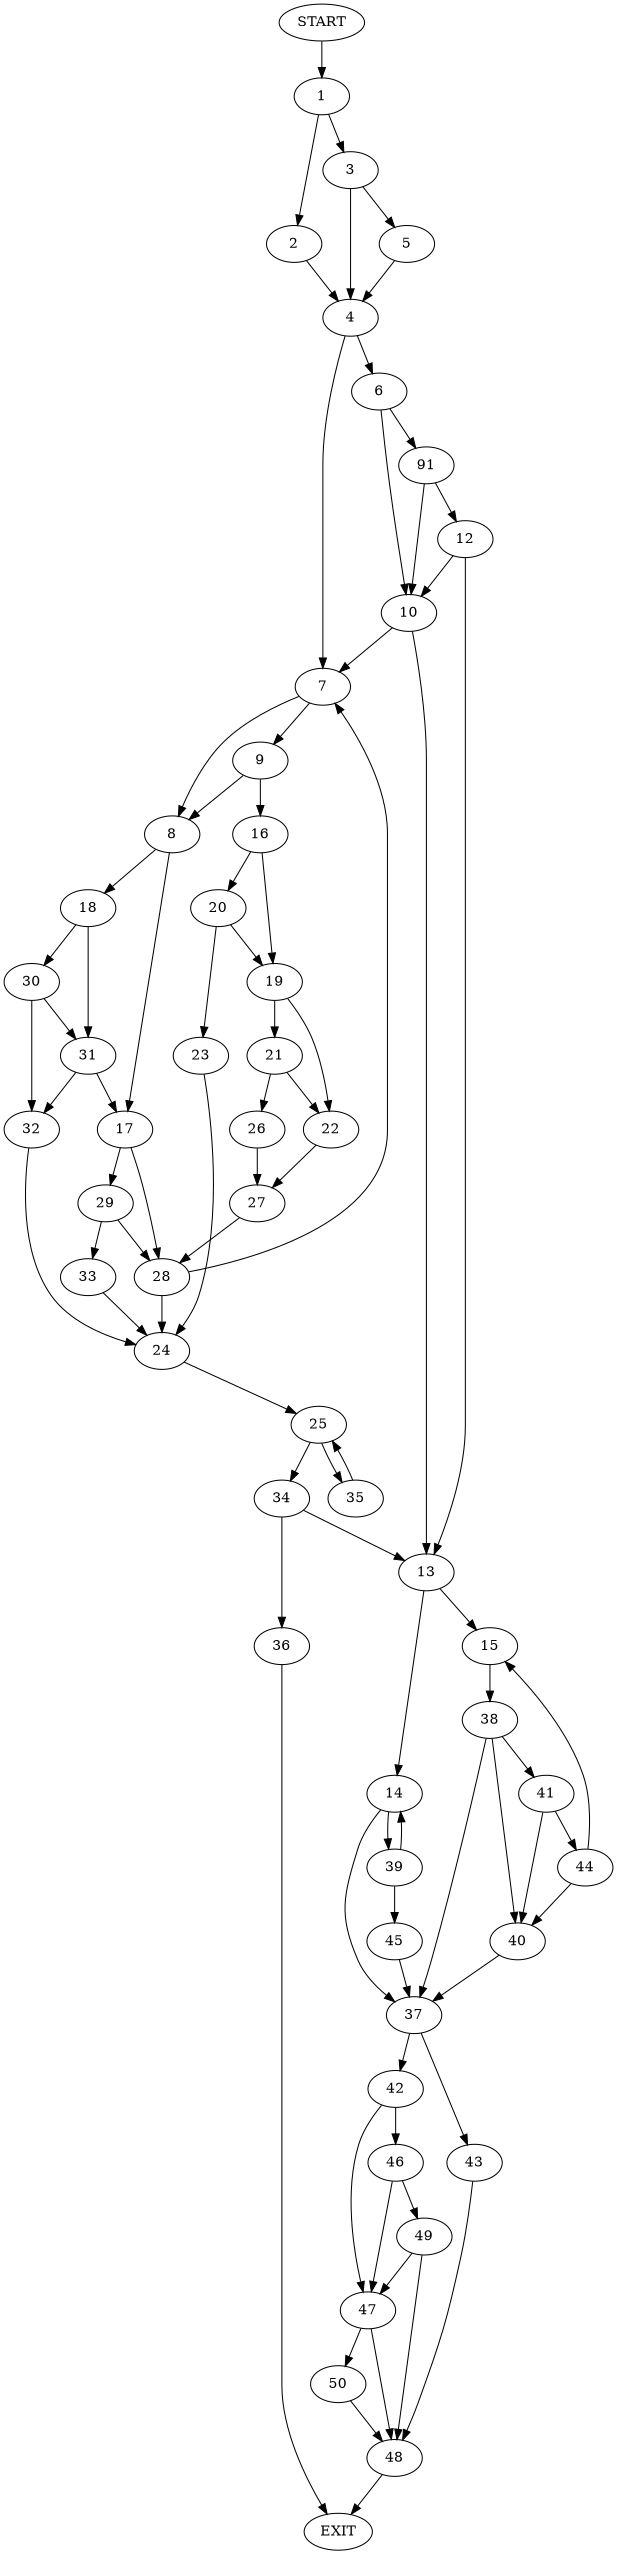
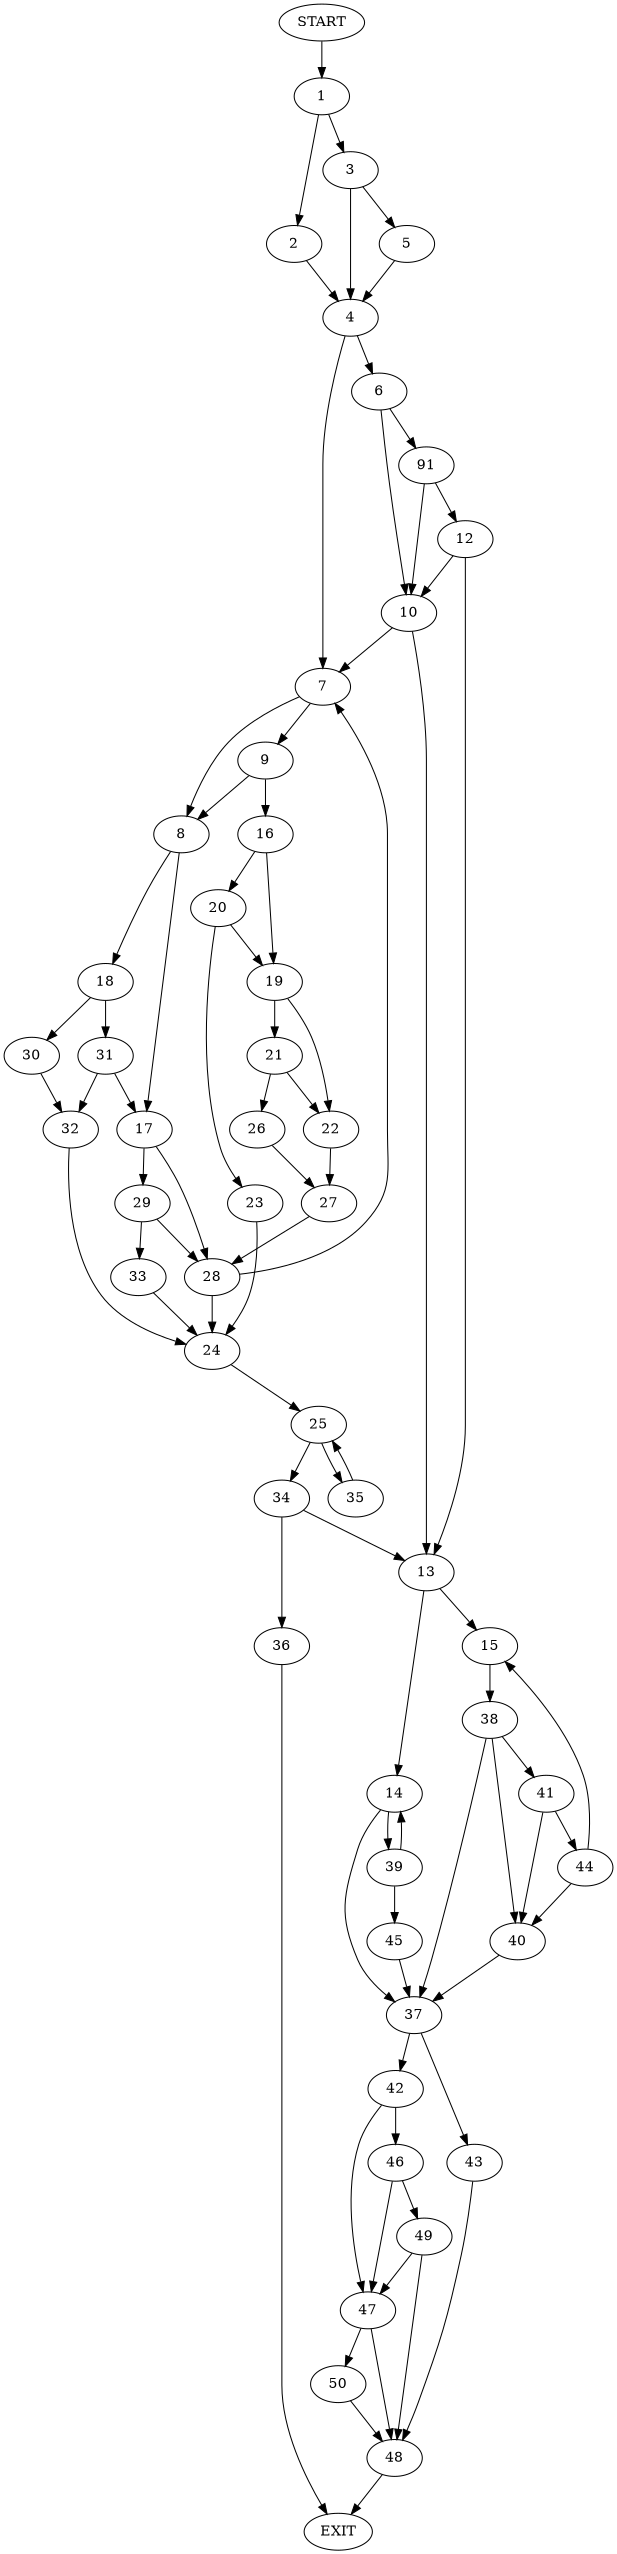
(57, 1015) -> none
